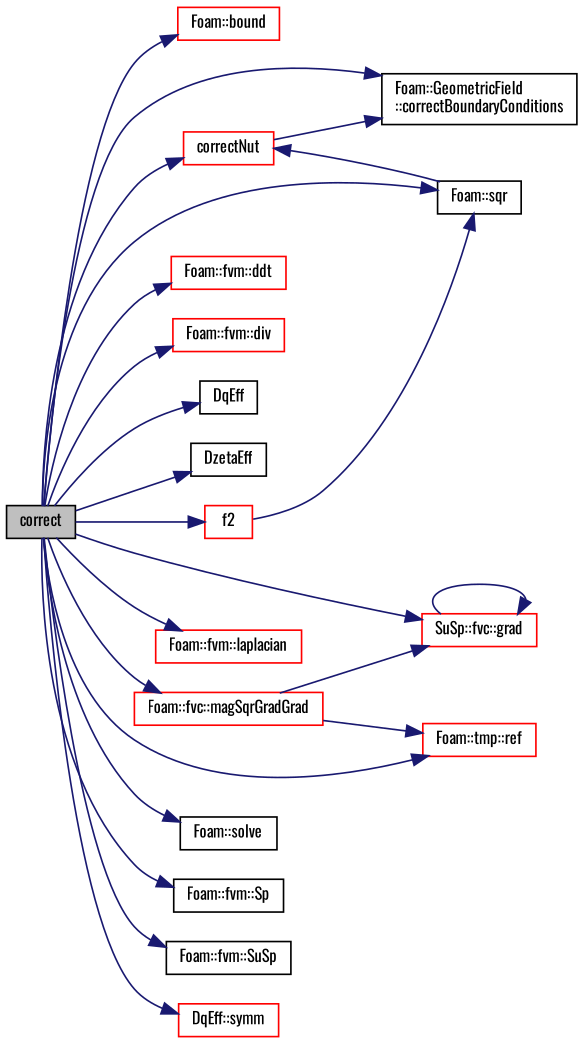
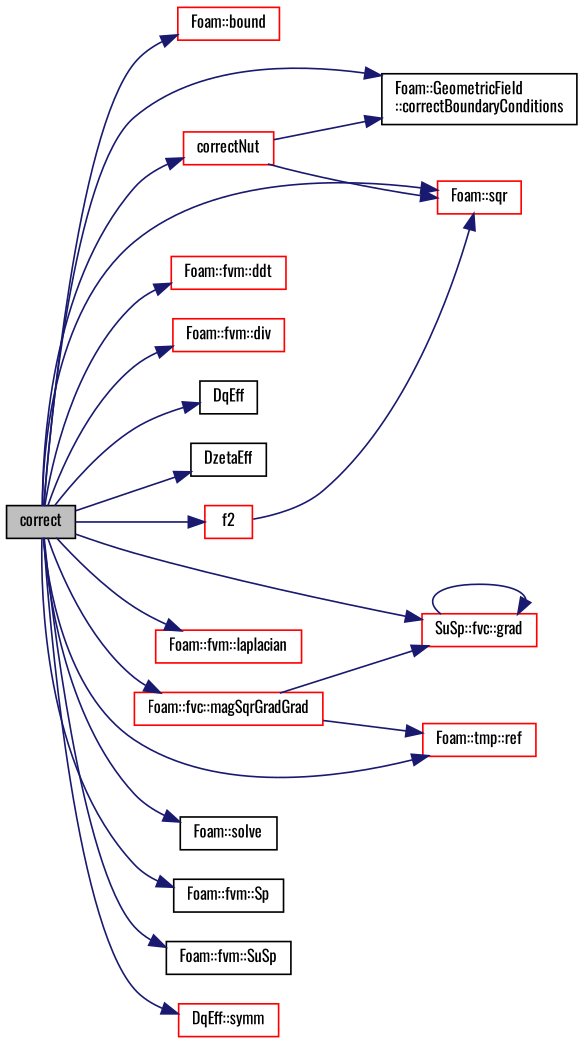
(366, 164) -> (306, 174)
(479, 197) -> (479, 197)
